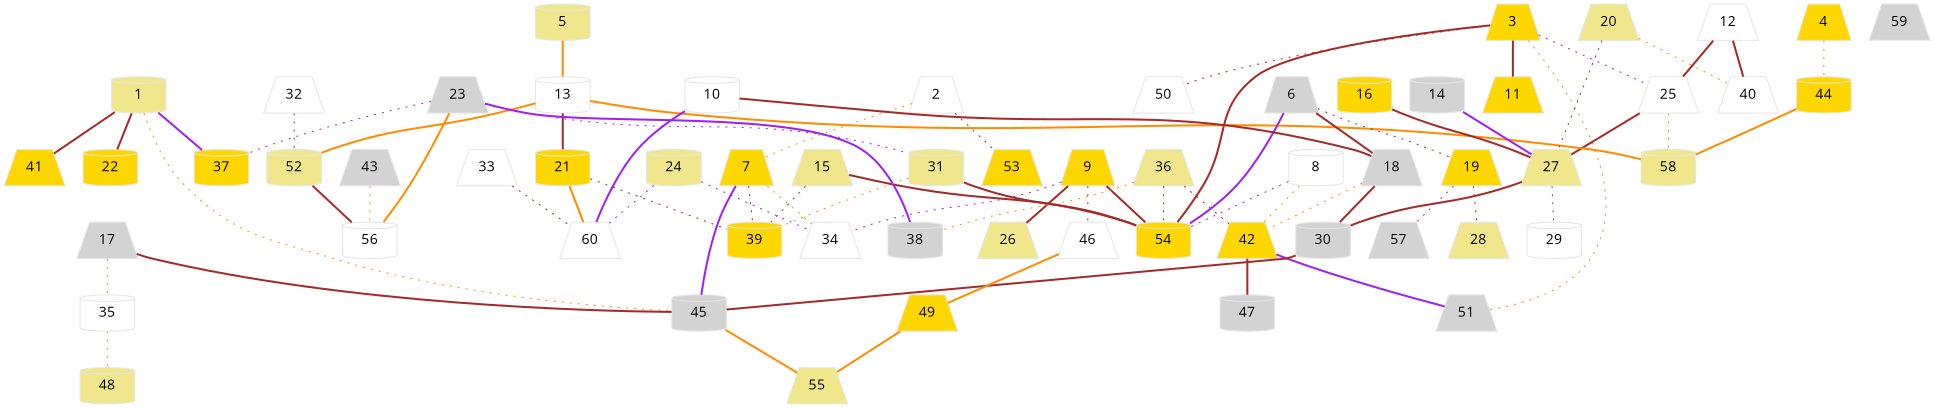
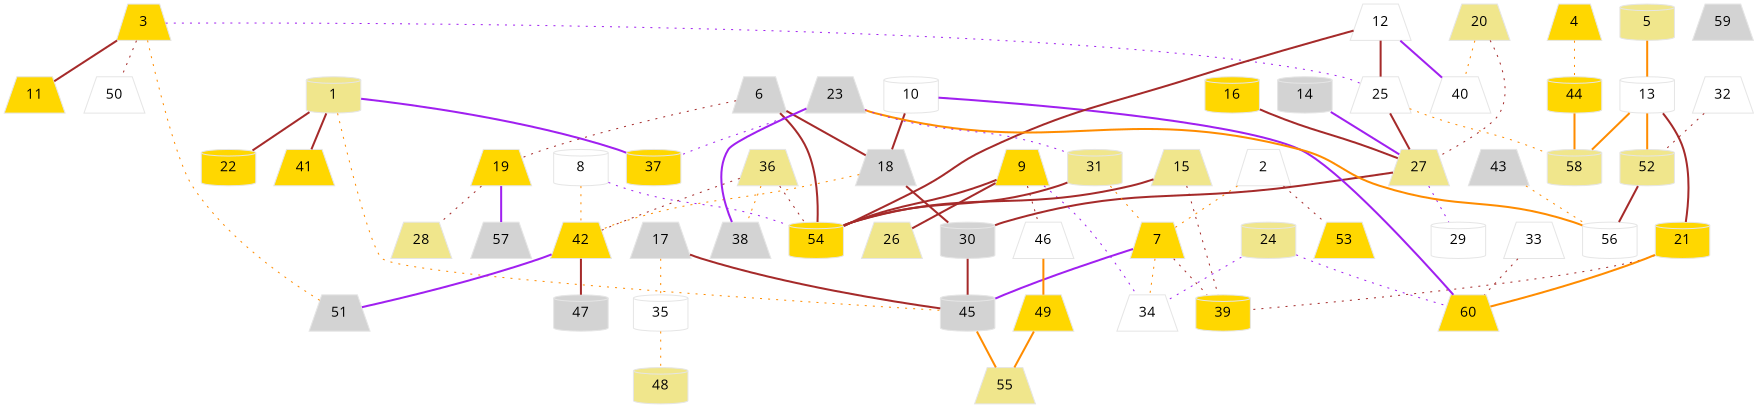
(1738, 59) -> (1421, 59)
(1270, 69) -> (1104, 104)
(1245, 175) -> (812, 163)
(845, 201) -> (1127, 205)
(1428, 211) -> (501, 204)
(590, 240) -> (1468, 313)
(915, 240) -> (740, 240)
